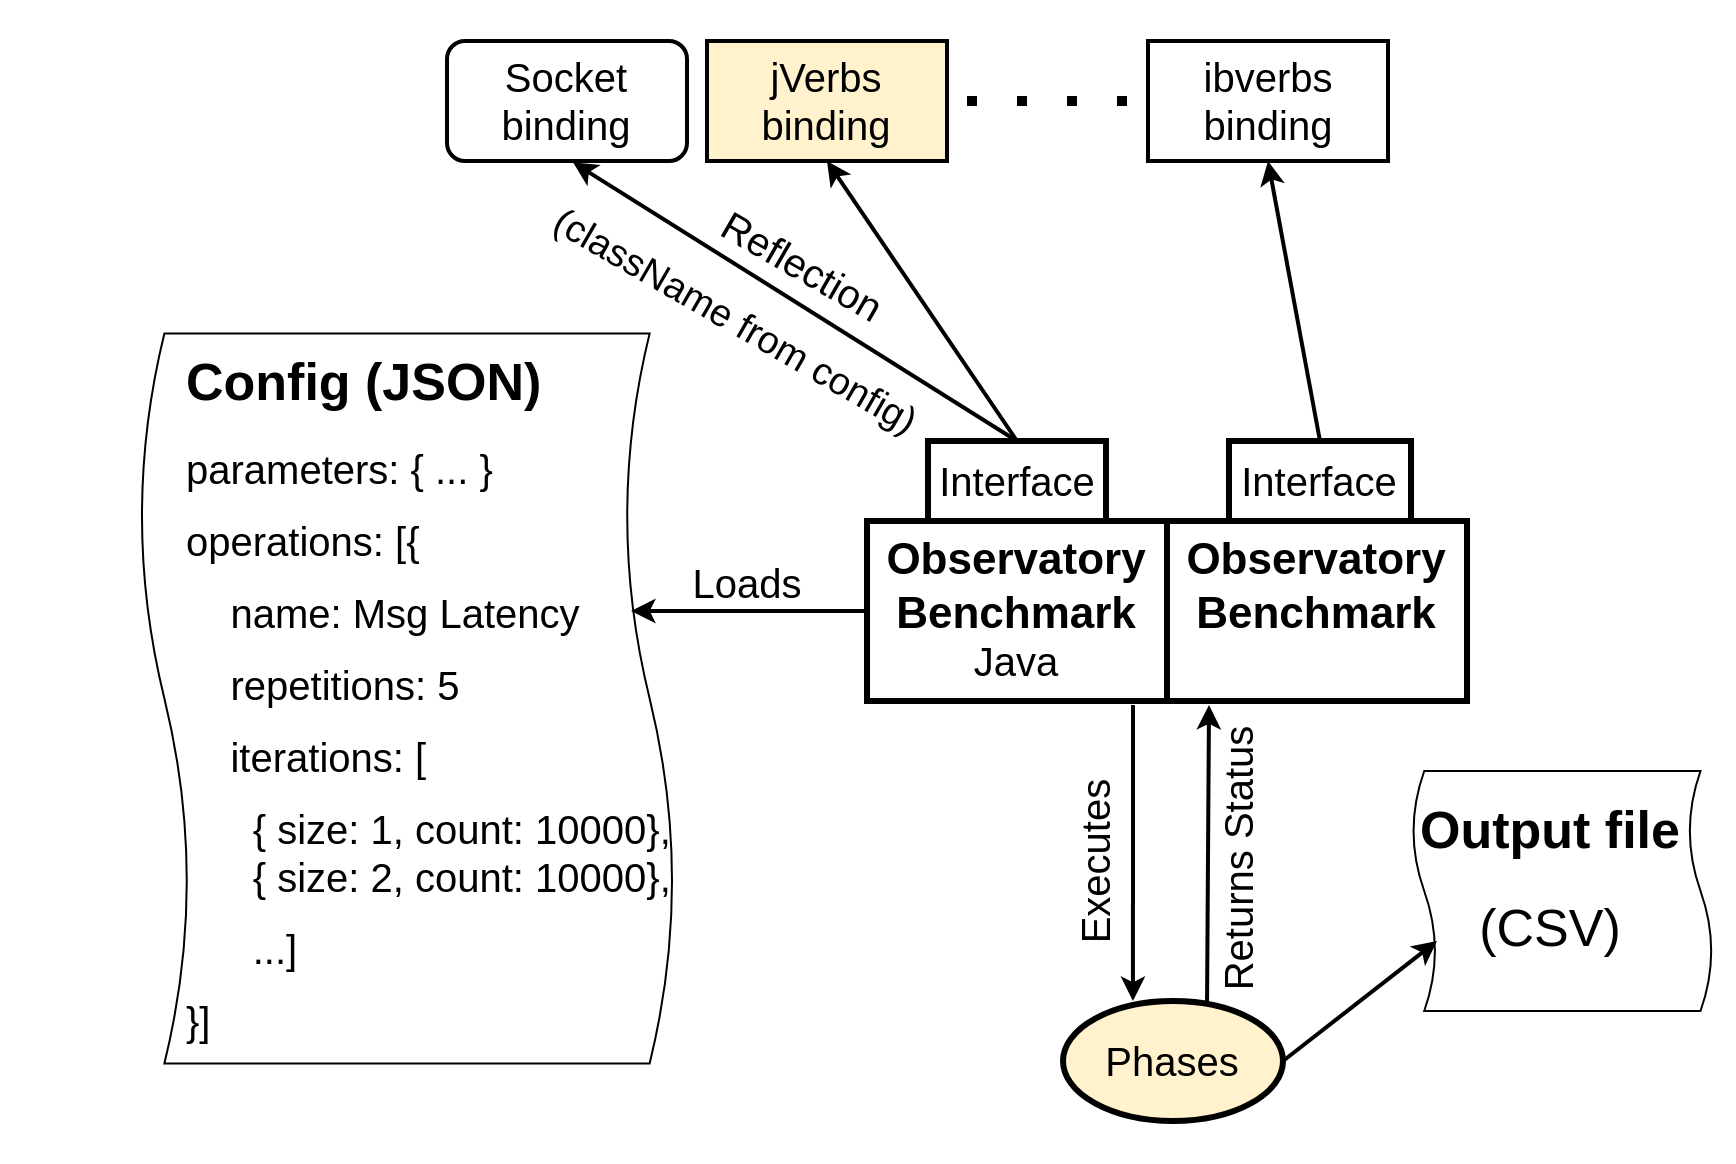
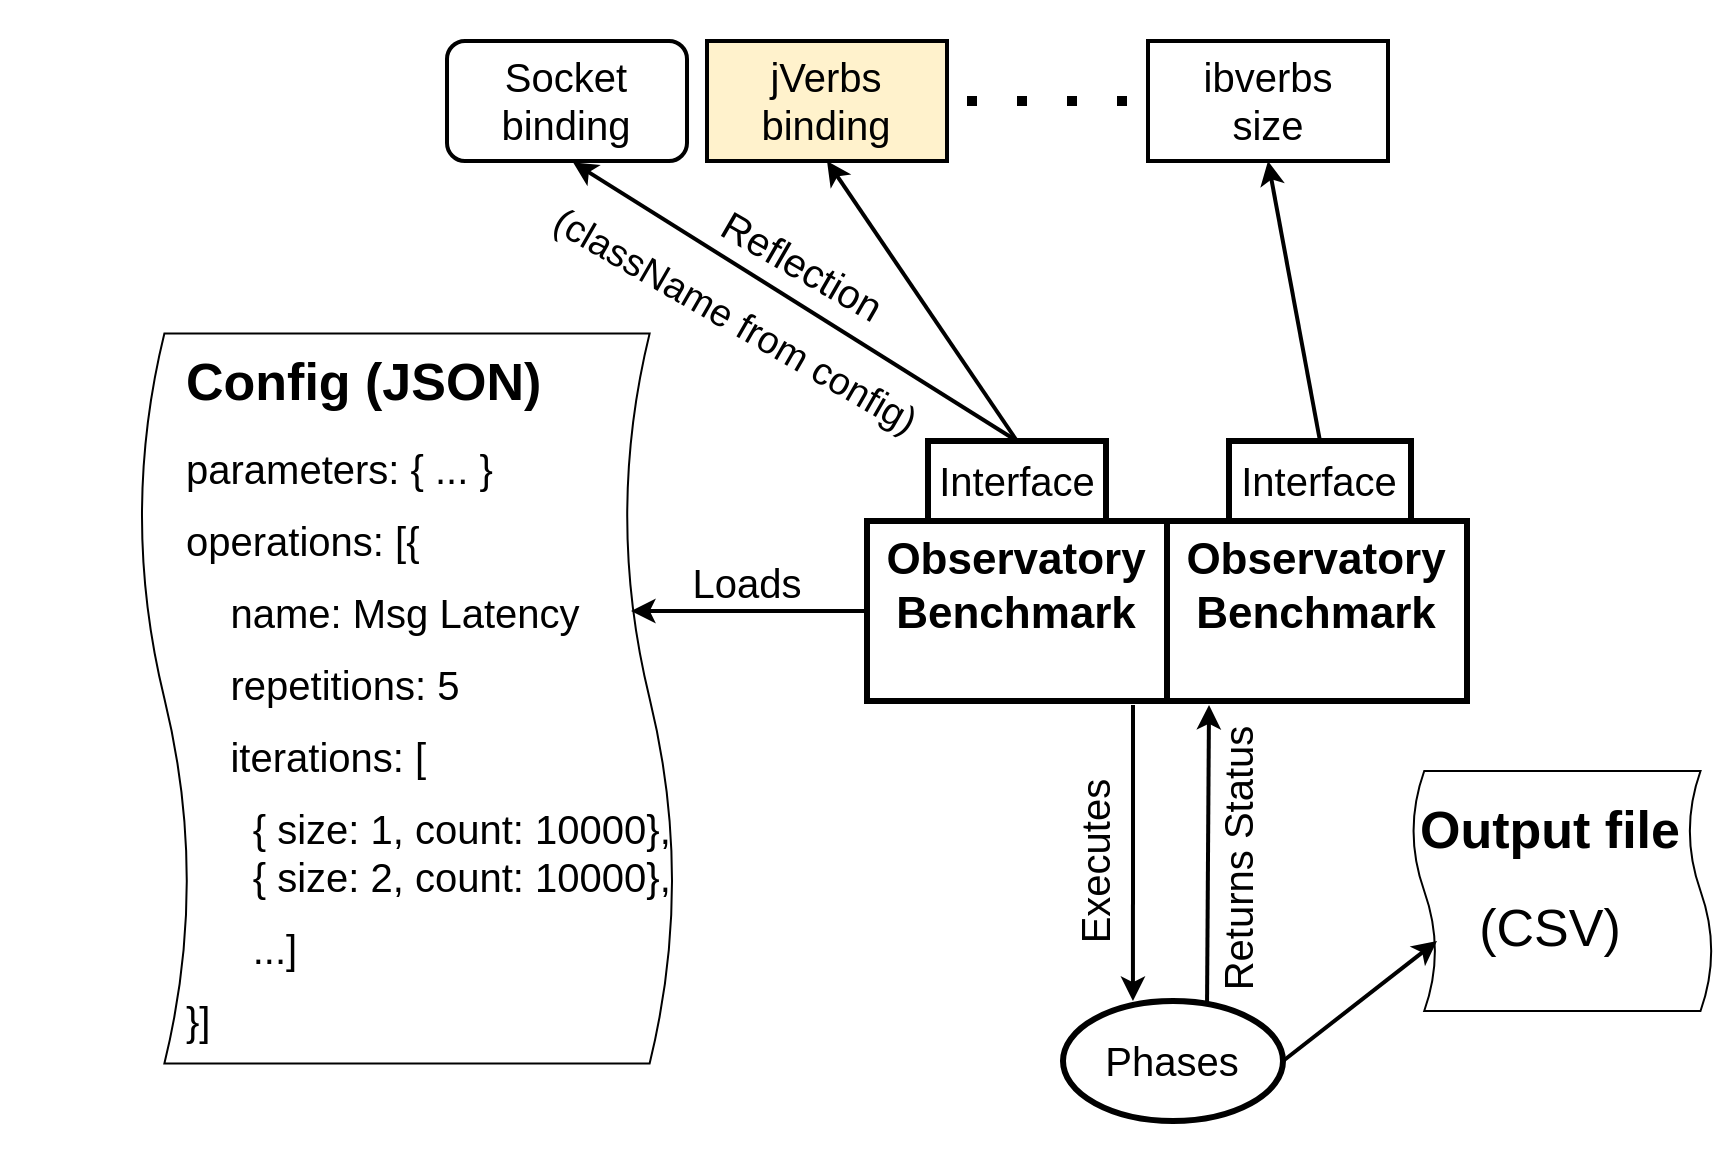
(1269, 101) -> (1269, 101)
(1017, 661) -> none
(1173, 1061) -> (1173, 1061)
